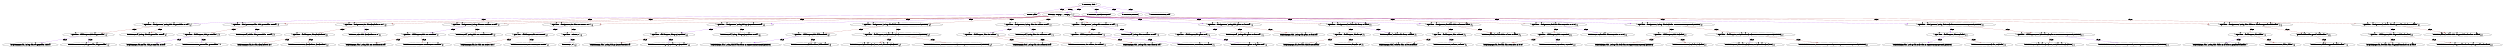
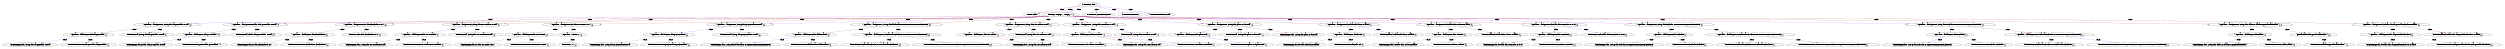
(609, 18) -> (621, 17)
